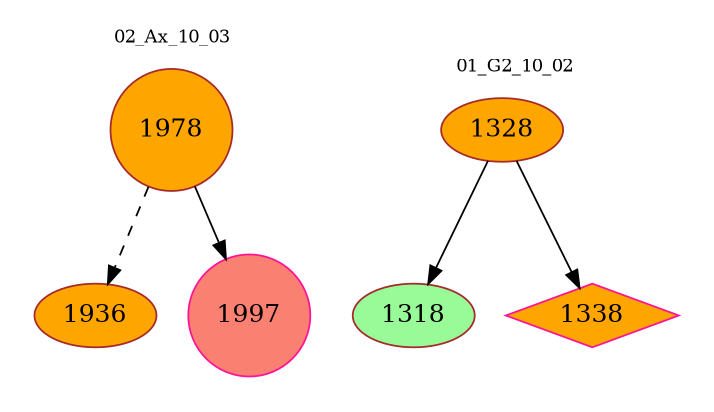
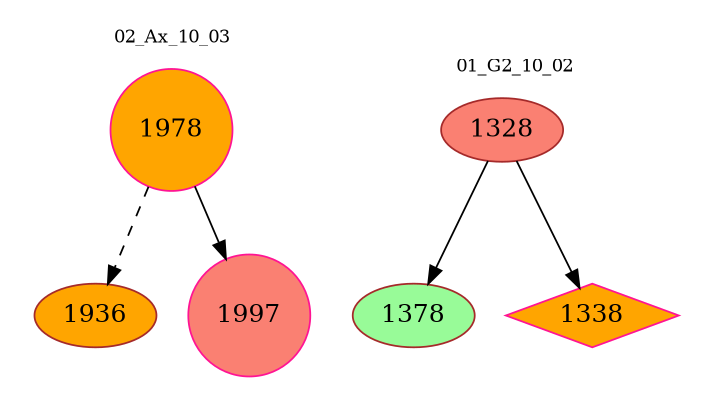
(172, 130) -> (172, 130)
(502, 130) -> (502, 130)
(414, 315) -> (414, 315)
